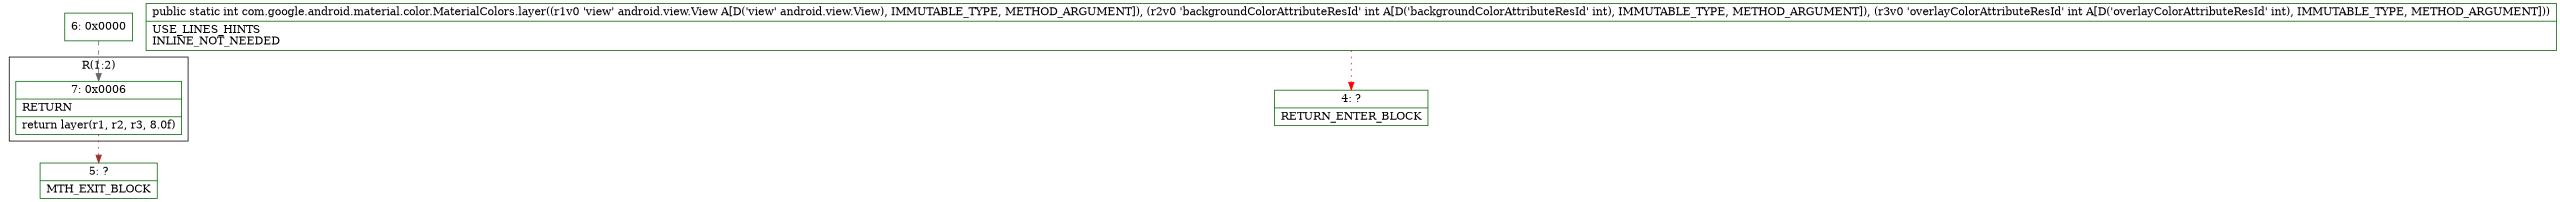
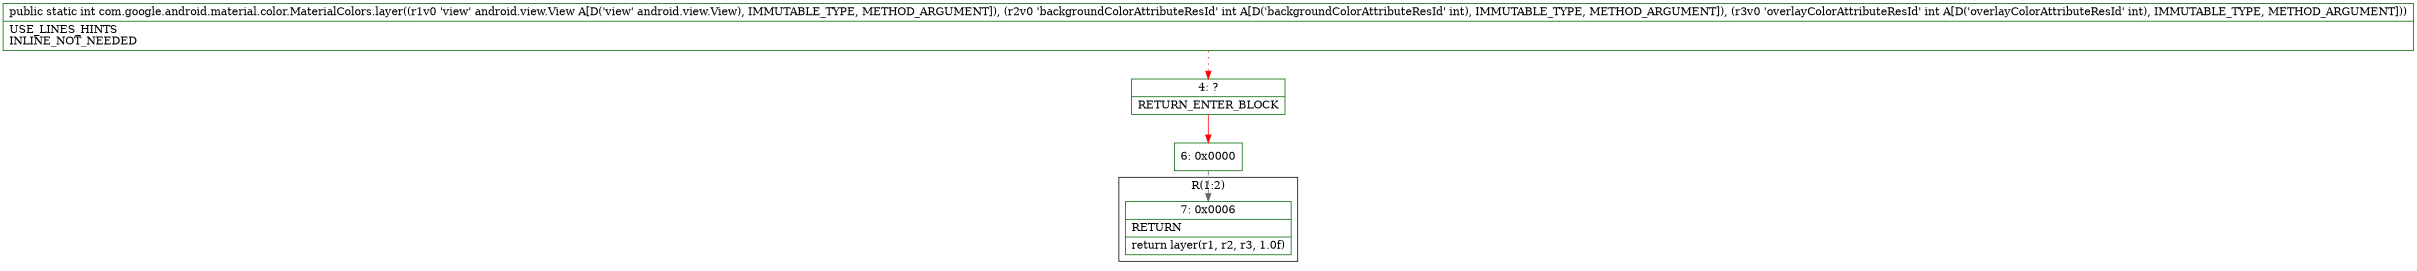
(99, 125) -> (1208, 246)
none -> (1208, 125)
(99, 181) -> none
